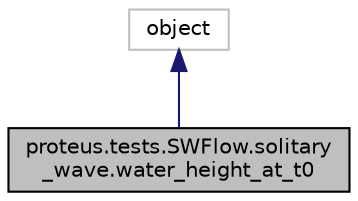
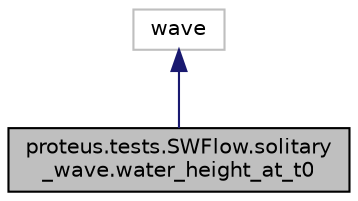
(179, 30) -> (179, 30)
